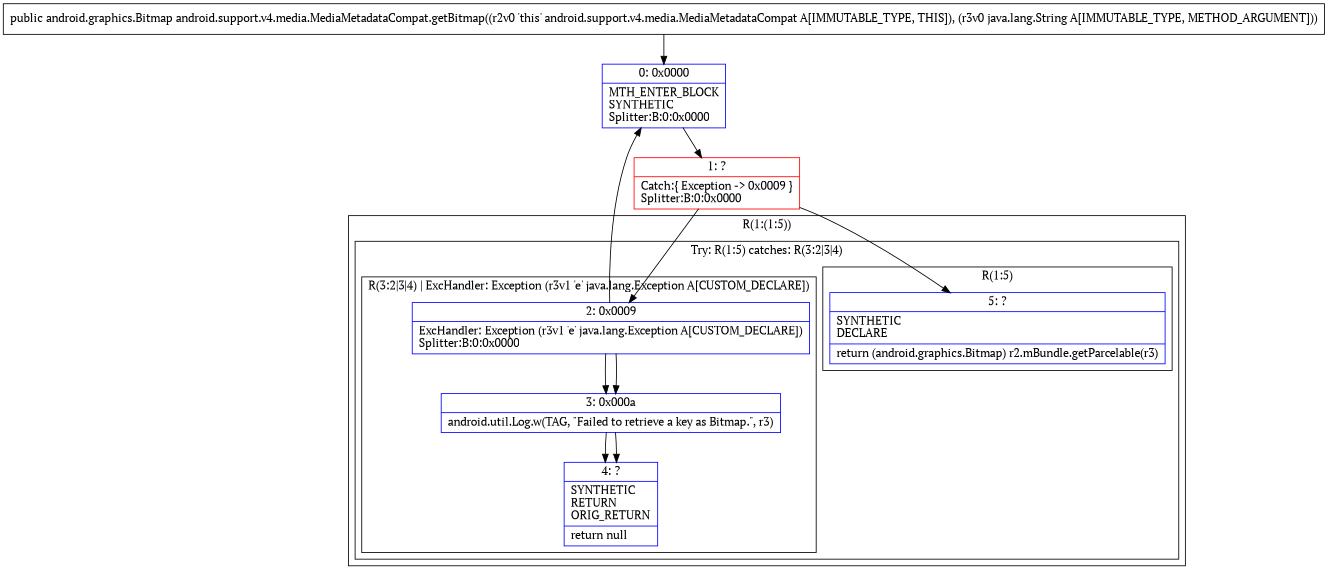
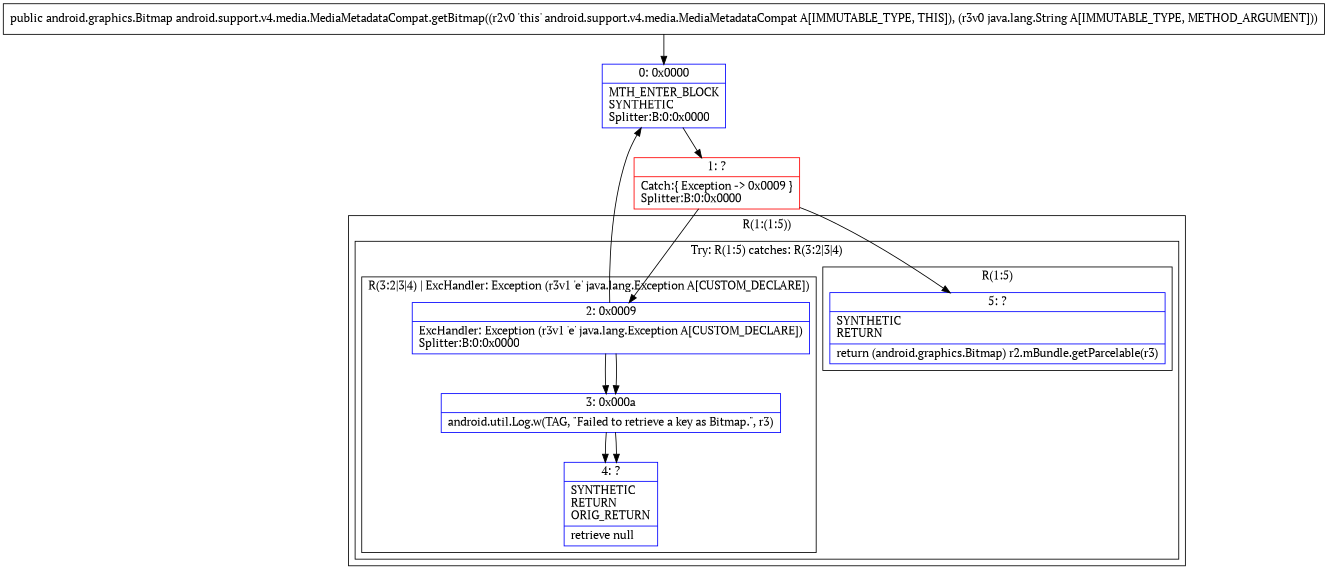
(862, 334) -> (860, 334)
(599, 536) -> (603, 536)
